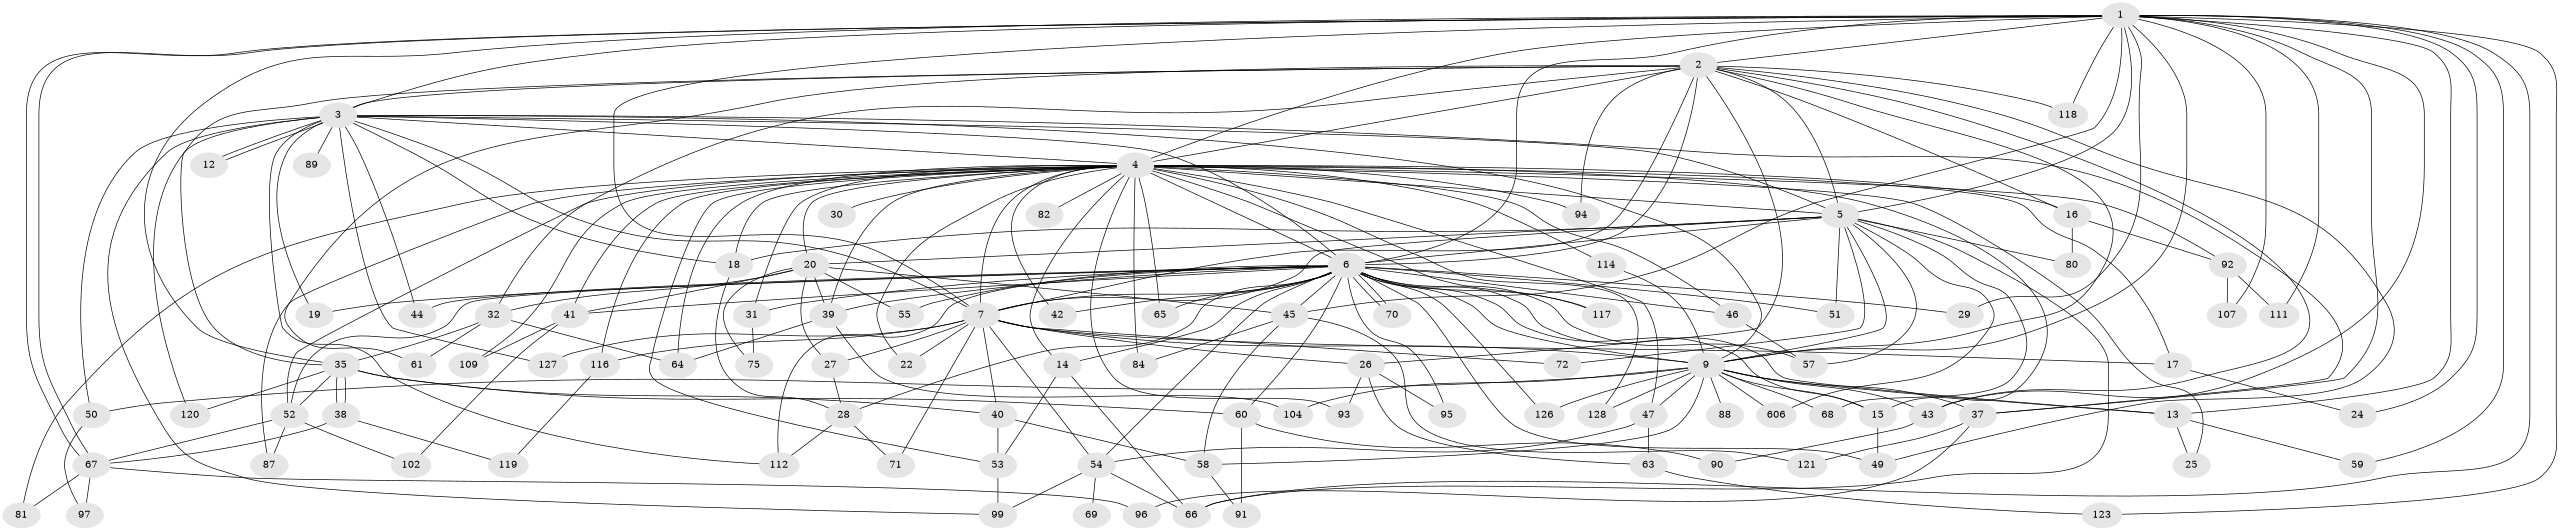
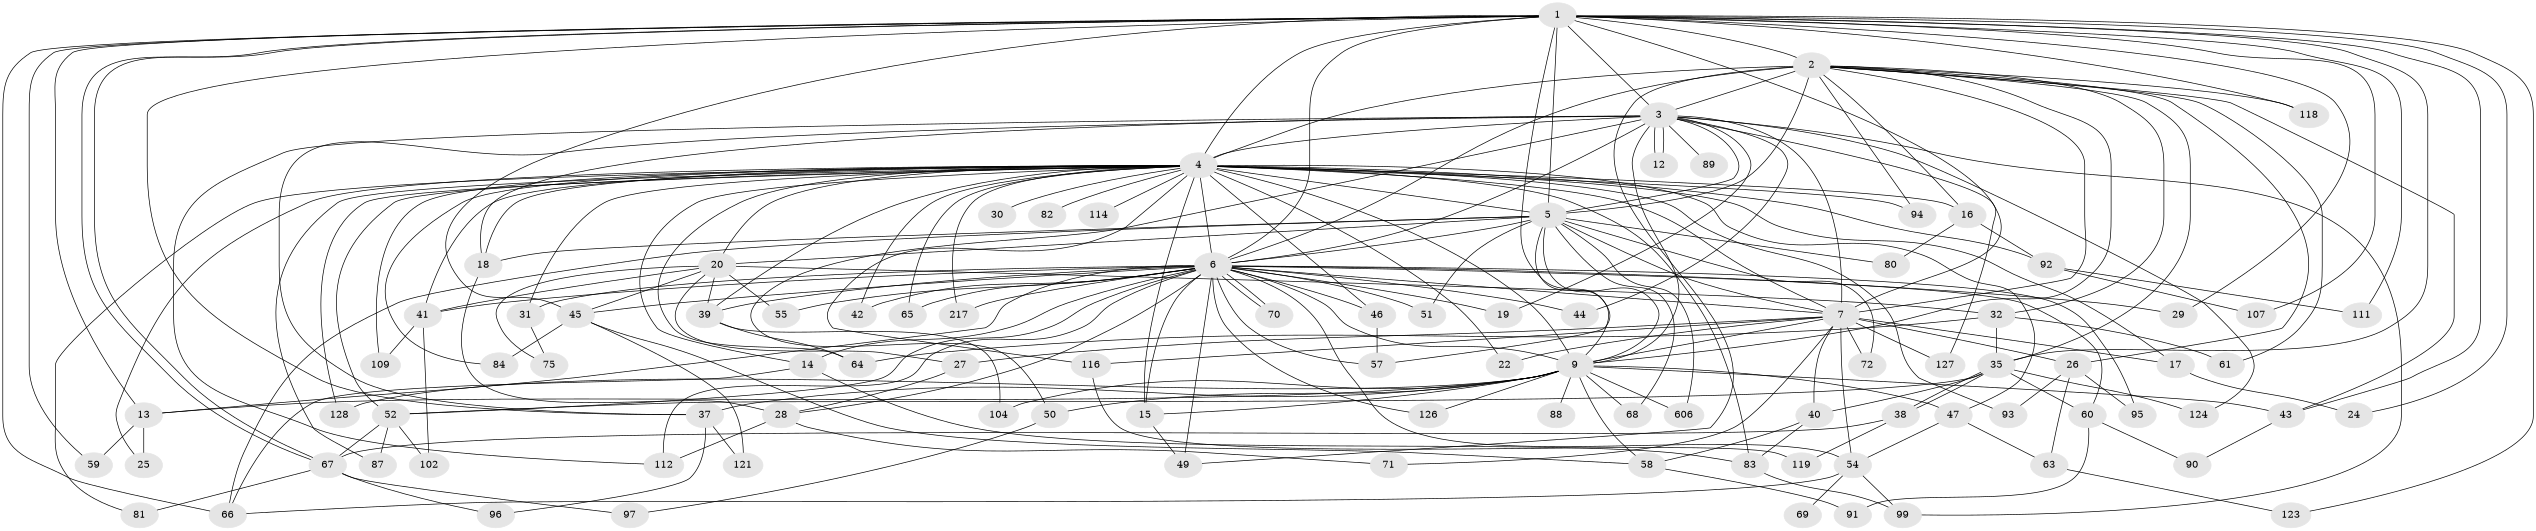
(1675, 301) -> (1437, 245)
(1602, 315) -> (959, 315)
(190, 415) -> (2199, 415)
(998, 465) -> (1750, 465)
